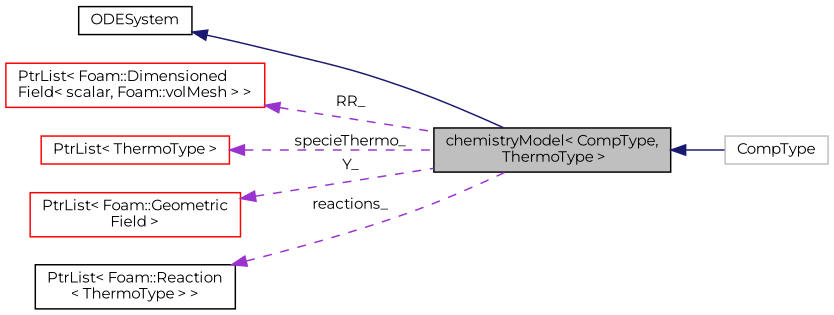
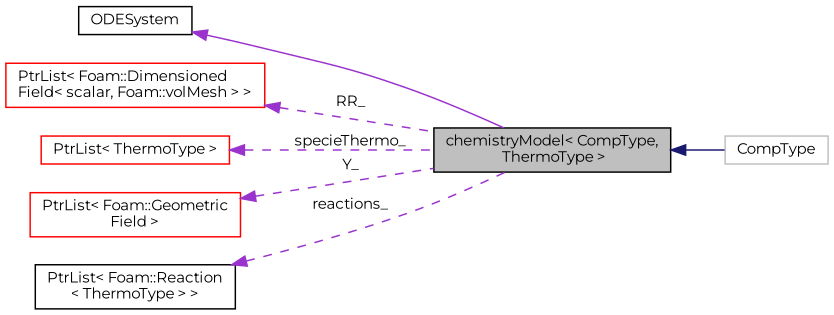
(358, 72) -> (358, 72)
